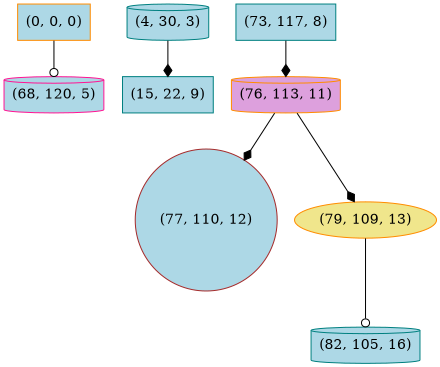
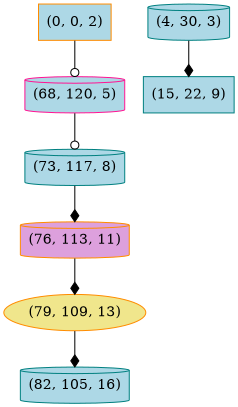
(54, 22) -> (75, 22)
(286, 22) -> (75, 167)
none -> (75, 127)
(206, 220) -> none
(366, 279) -> (75, 343)
